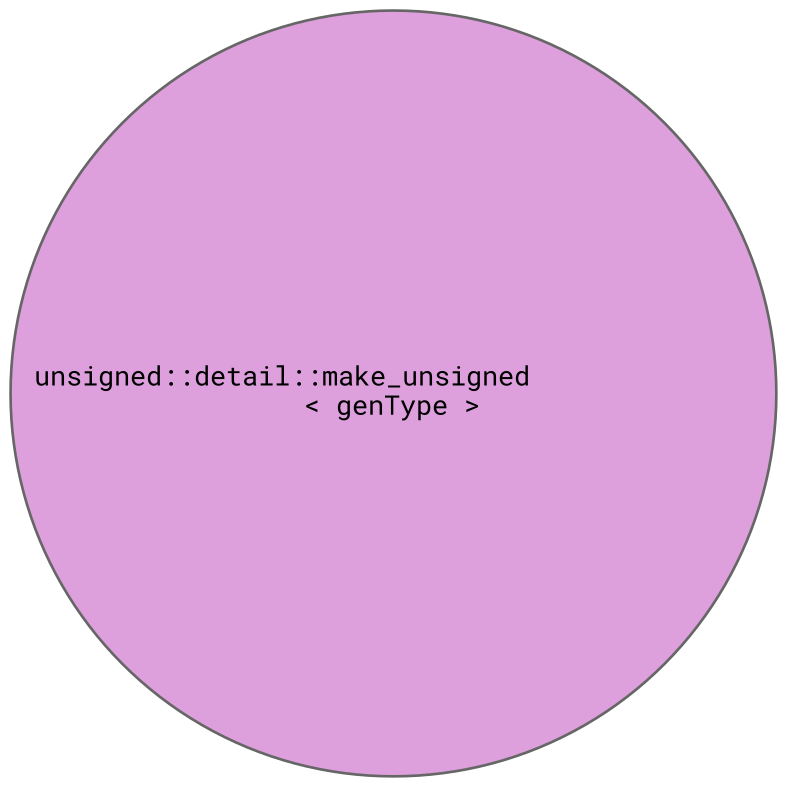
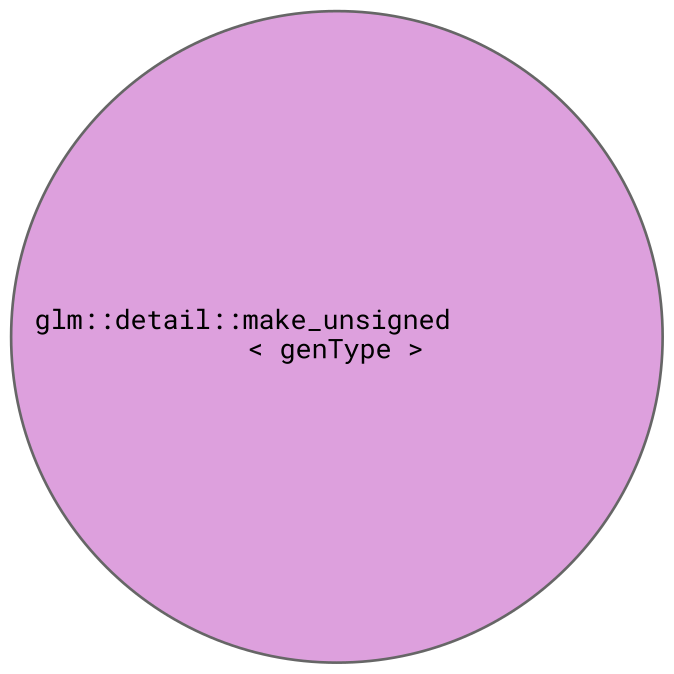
(393, 393) -> (337, 337)
